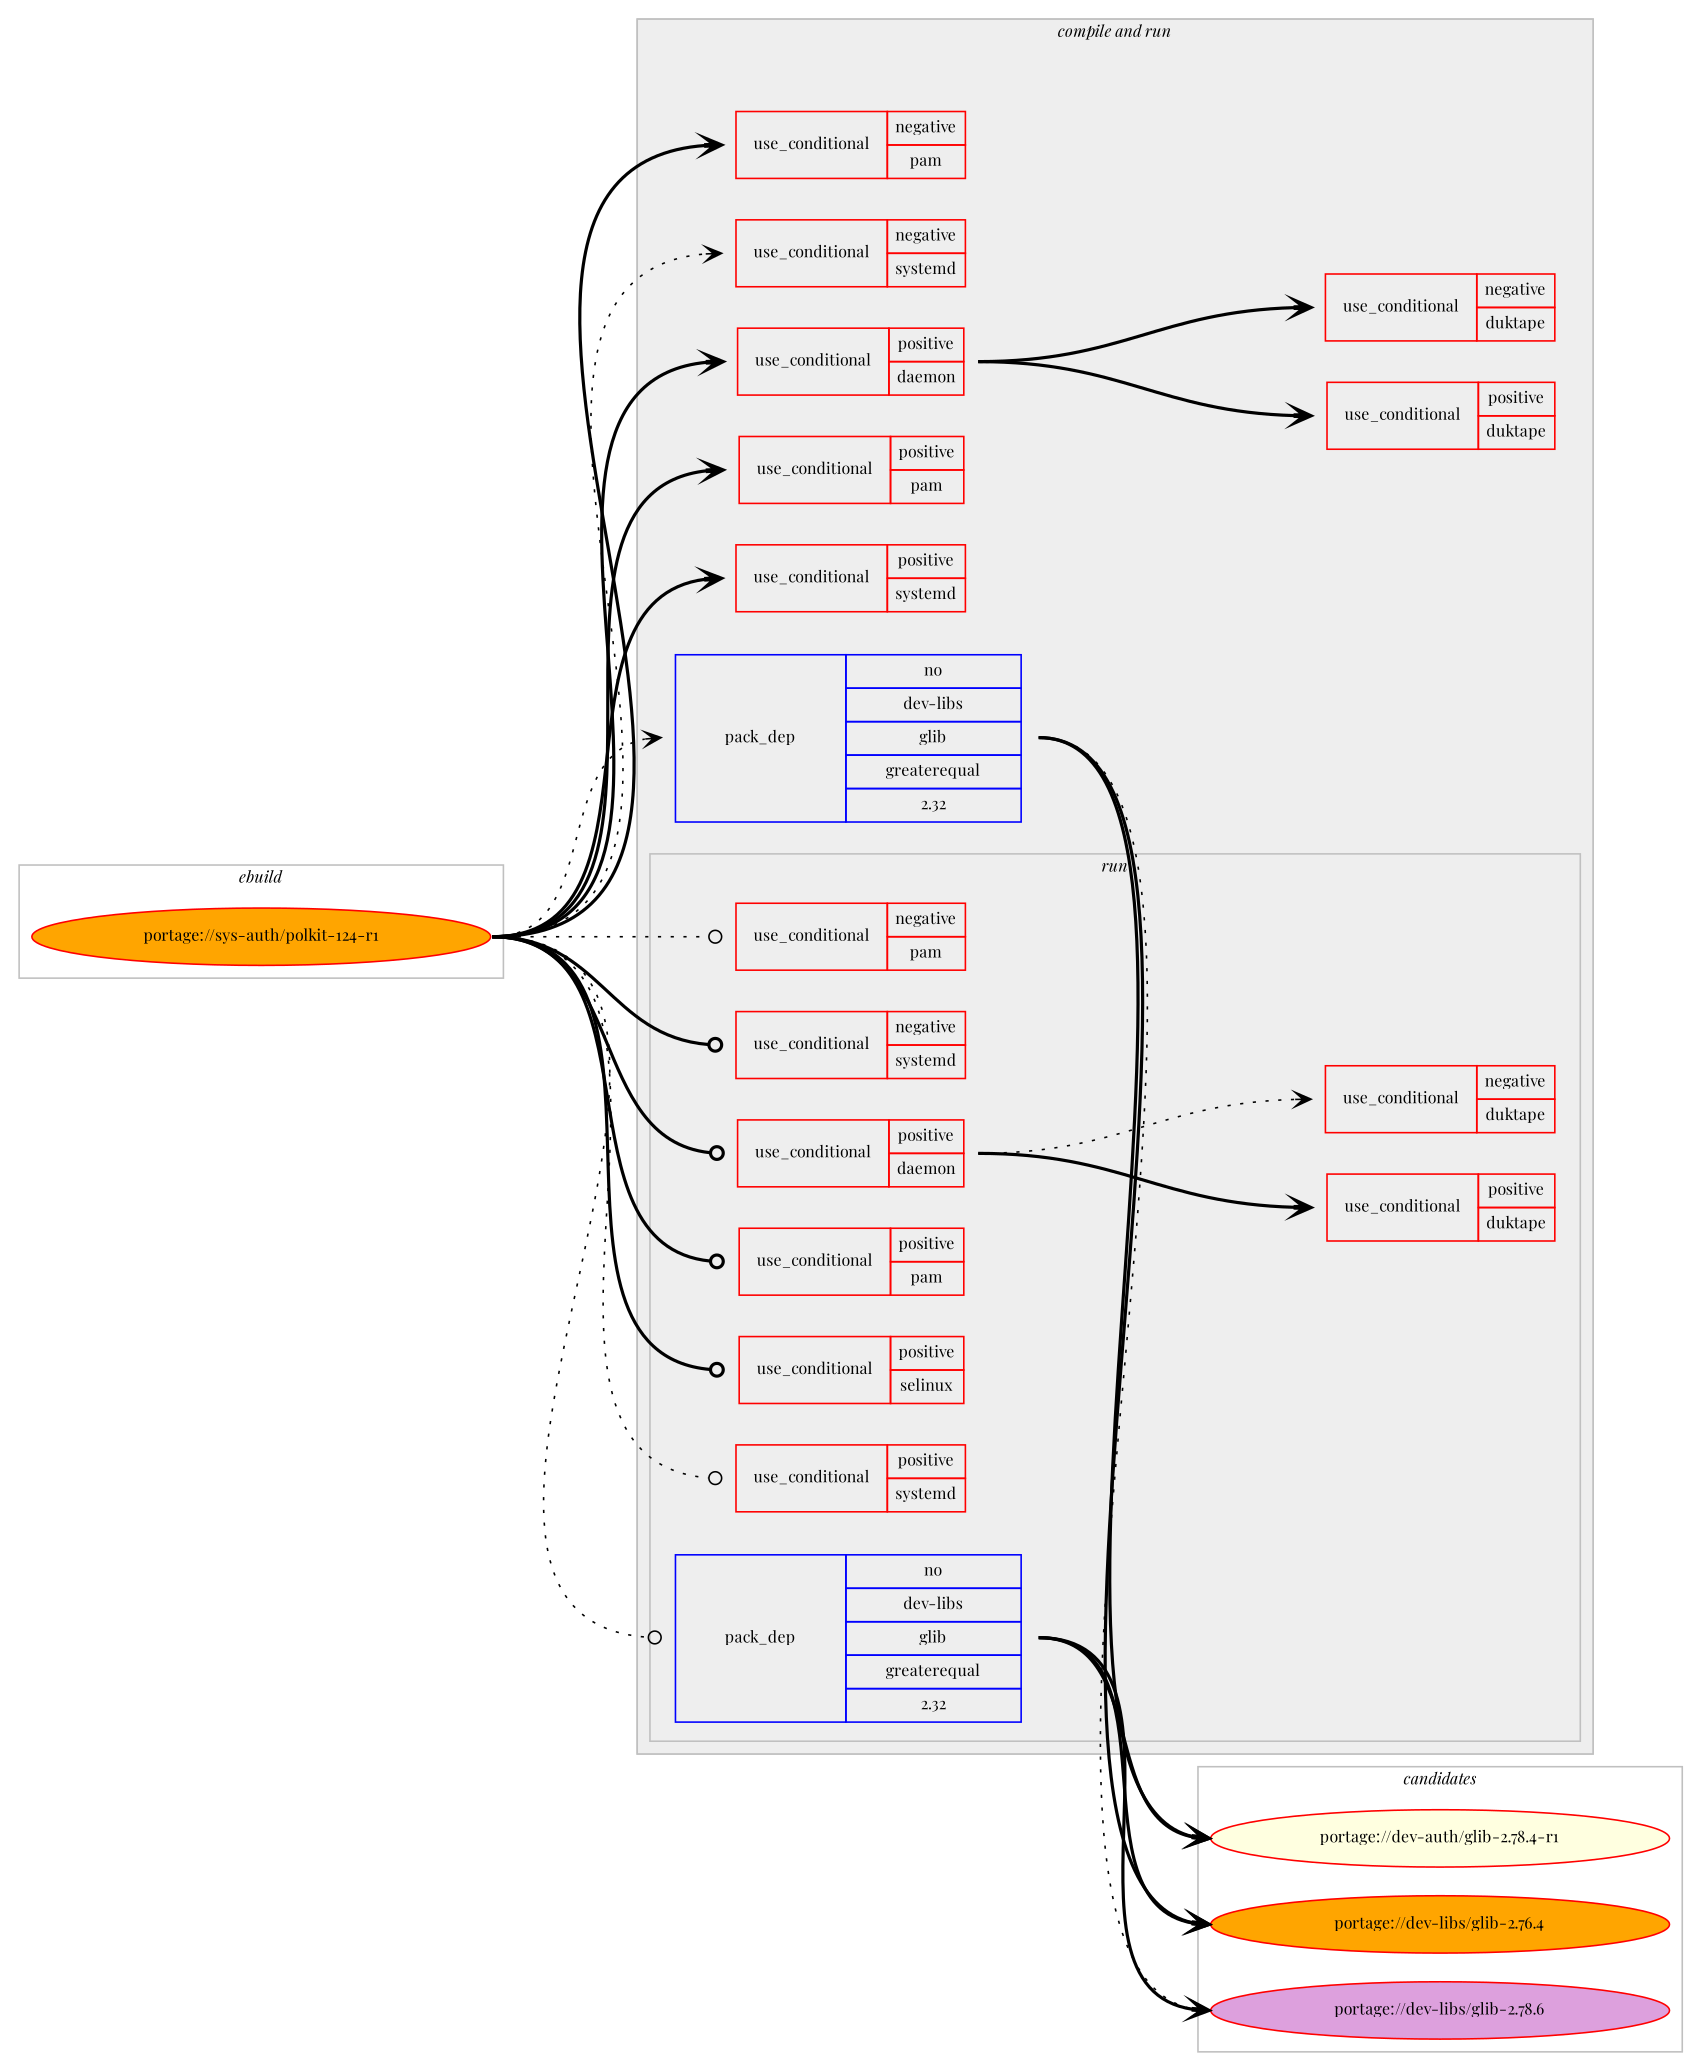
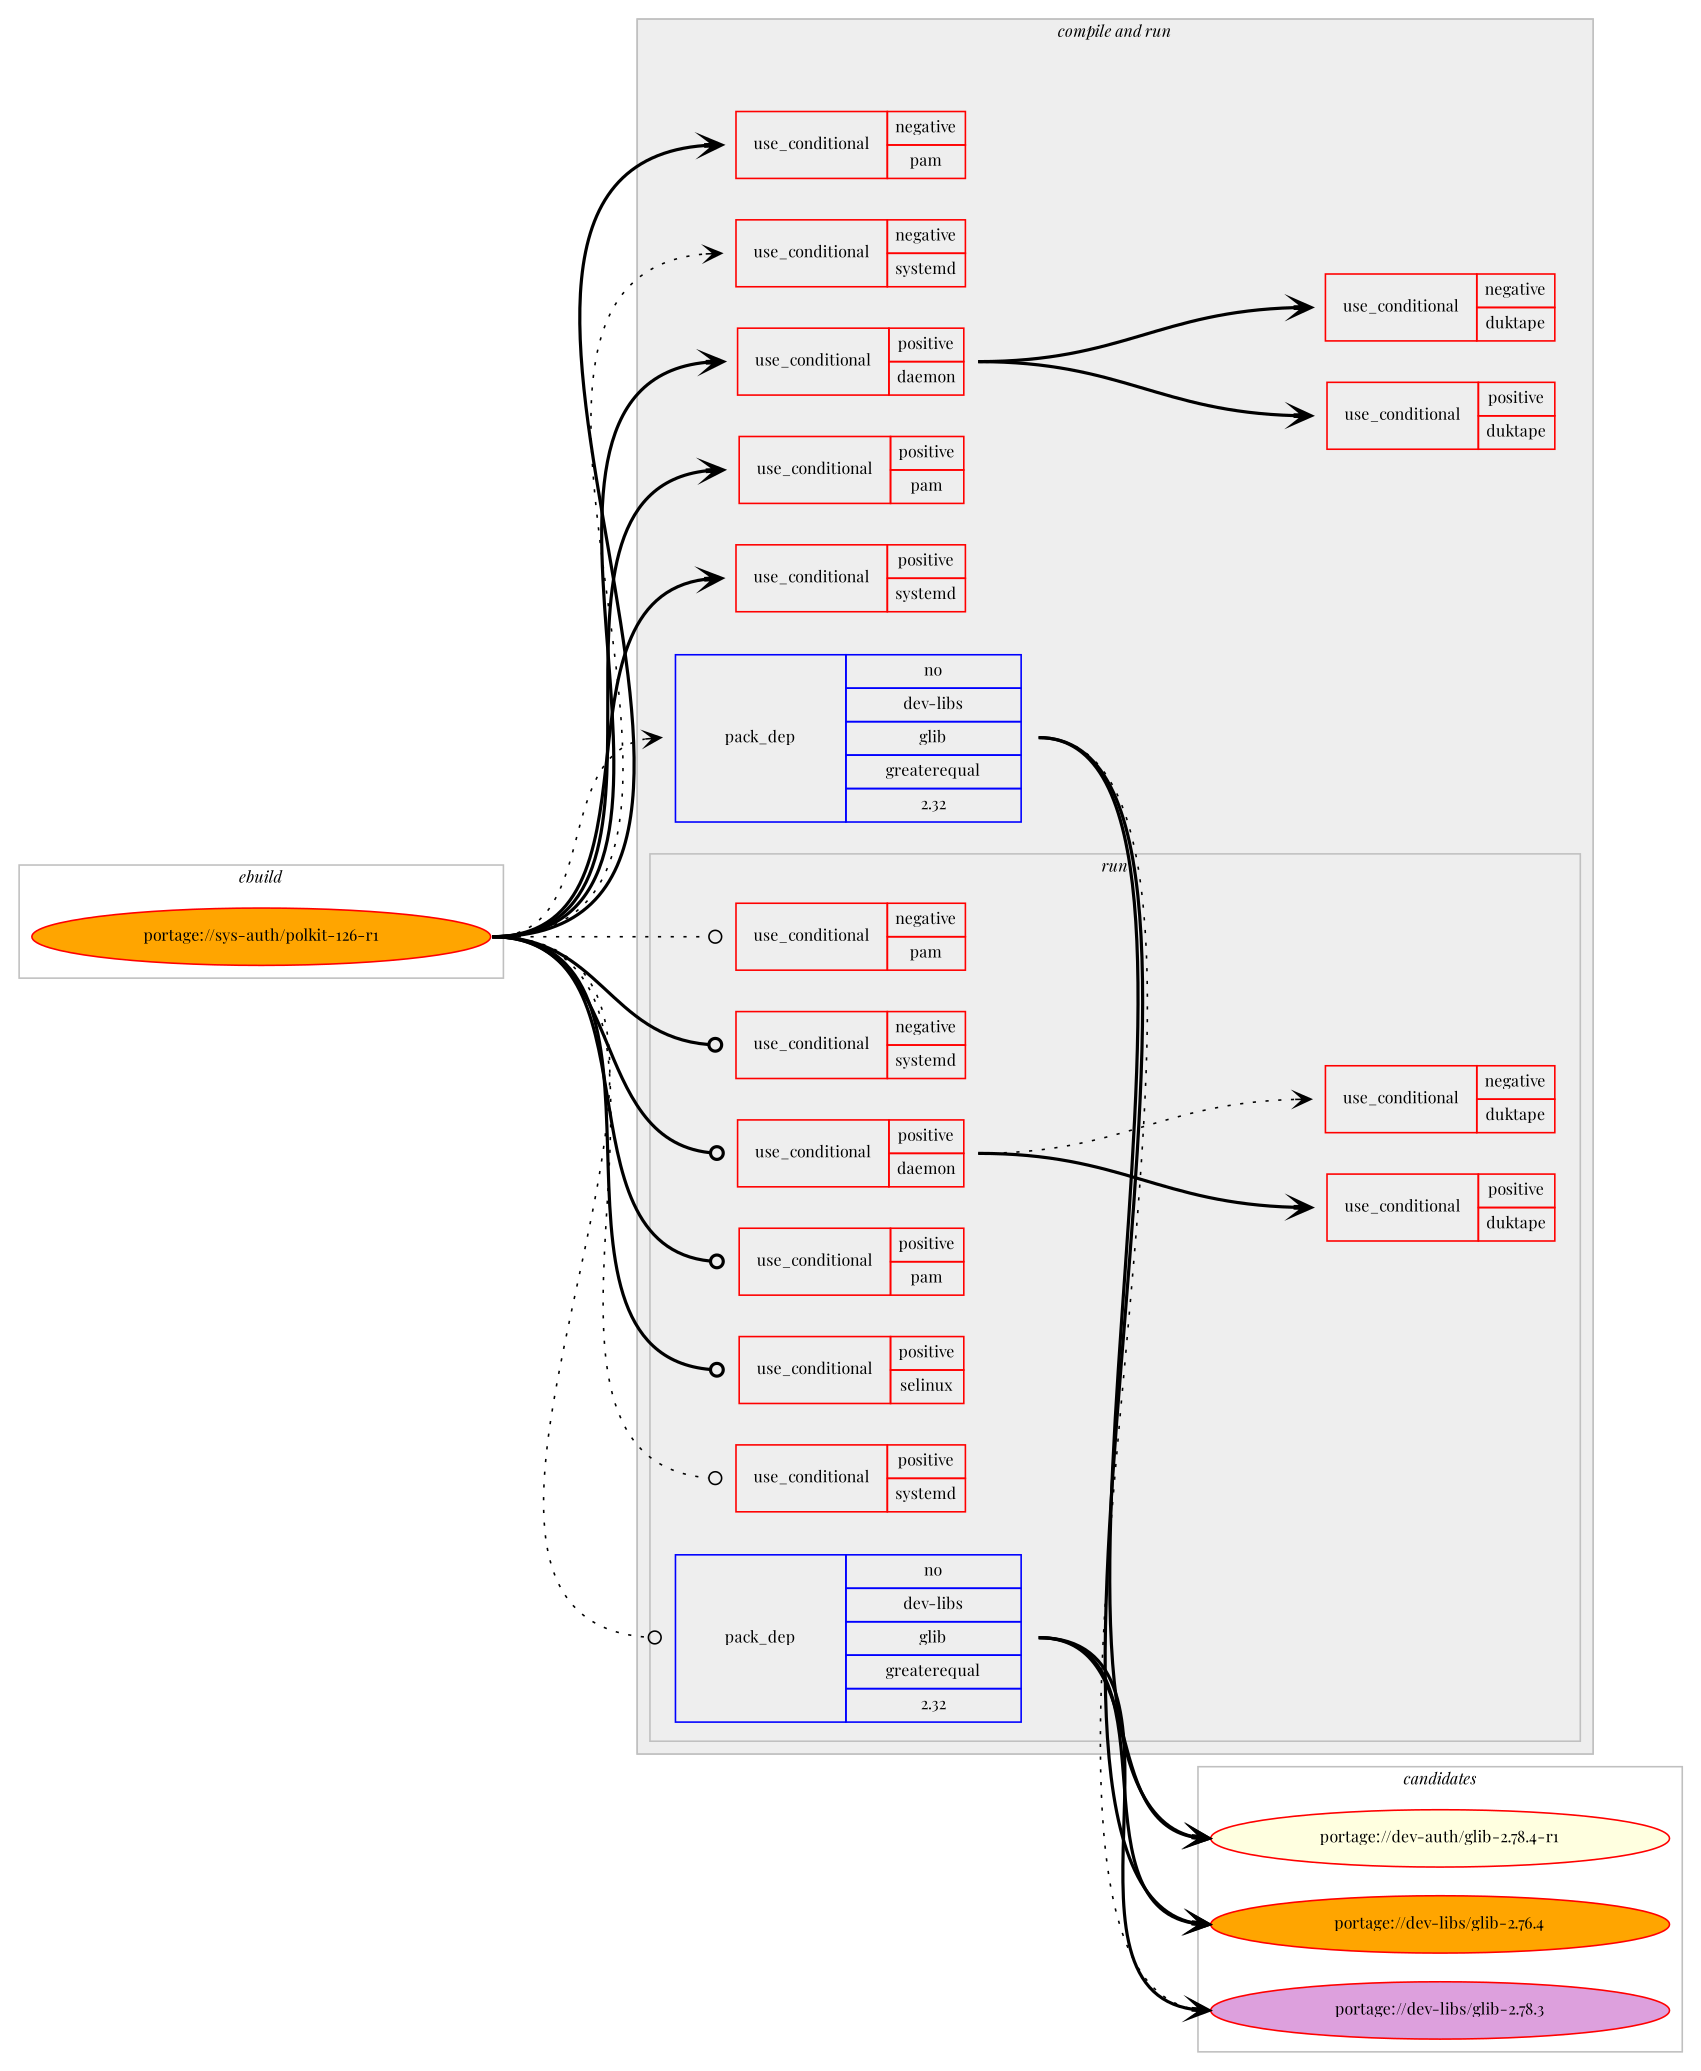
(261, 937) -> (261, 937)
(1440, 2010) -> (1440, 2010)
